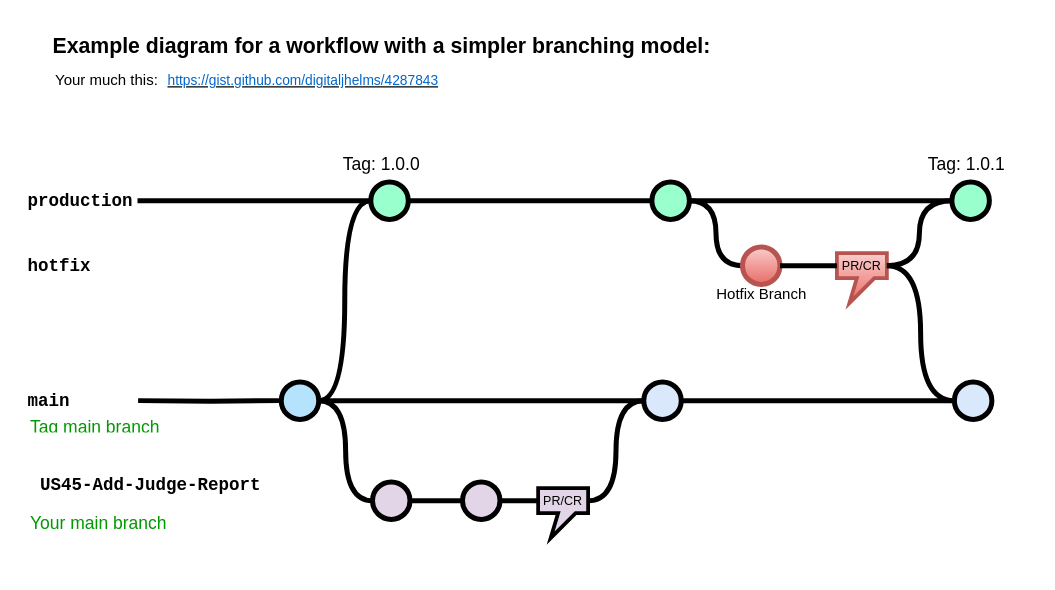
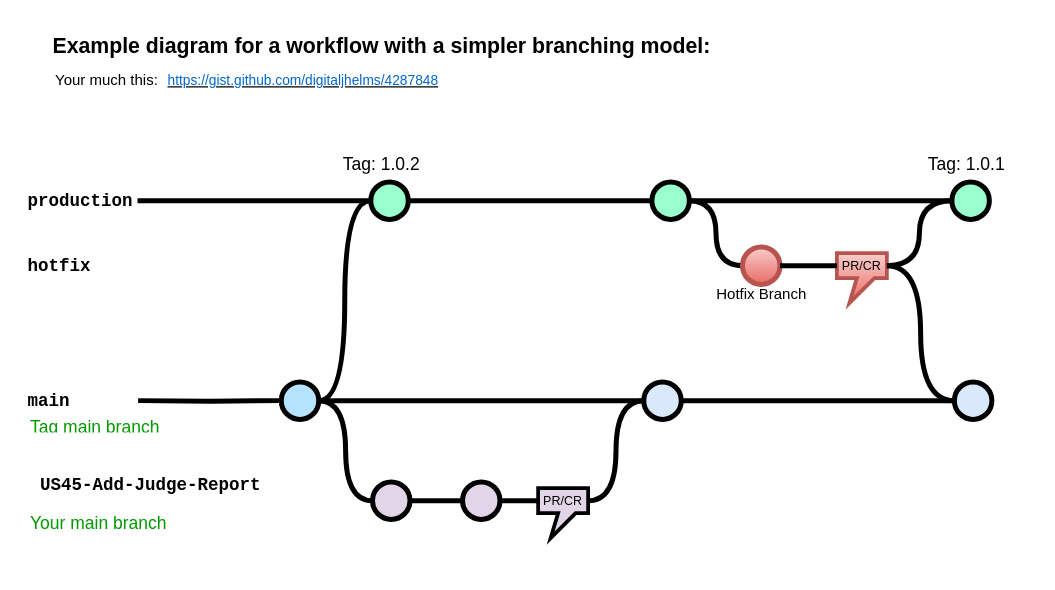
(340, 81) -> (340, 81)
(382, 163) -> (382, 163)
